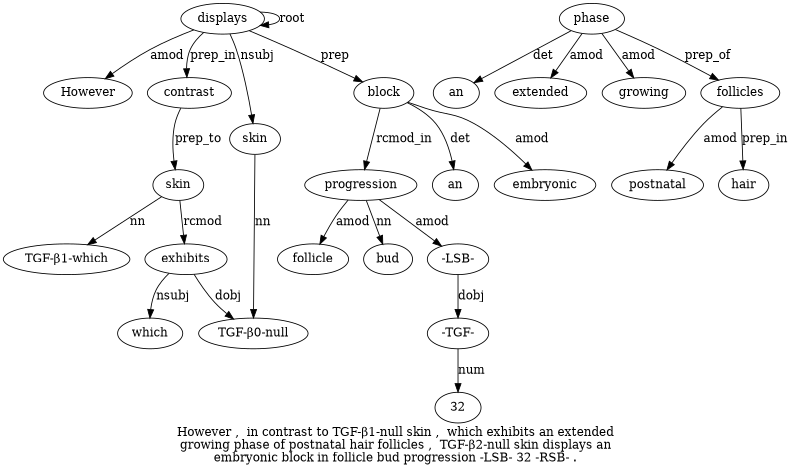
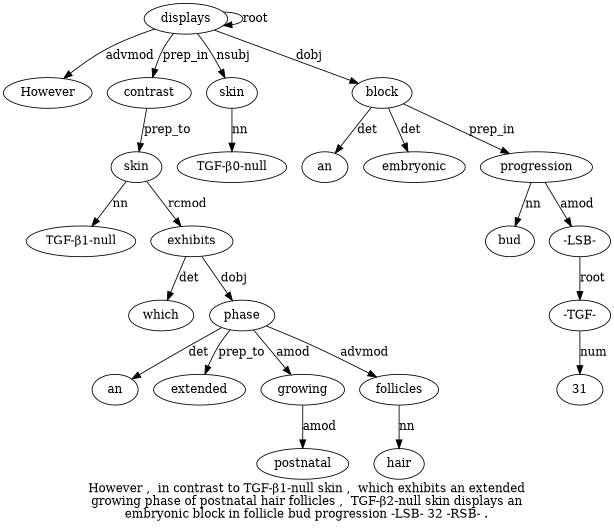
(167, 56) -> (130, 56)
(335, 56) -> (309, 56)
(587, 56) -> (242, 353)
(708, 56) -> (365, 353)
(695, 133) -> (303, 423)
(404, 139) -> (492, 130)
(532, 139) -> (411, 130)
(765, 139) -> (407, 427)
(67, 259) -> (81, 241)
(313, 259) -> none
(209, 295) -> (215, 275)
(173, 296) -> (189, 278)
(471, 296) -> (593, 278)
(458, 408) -> (580, 390)
